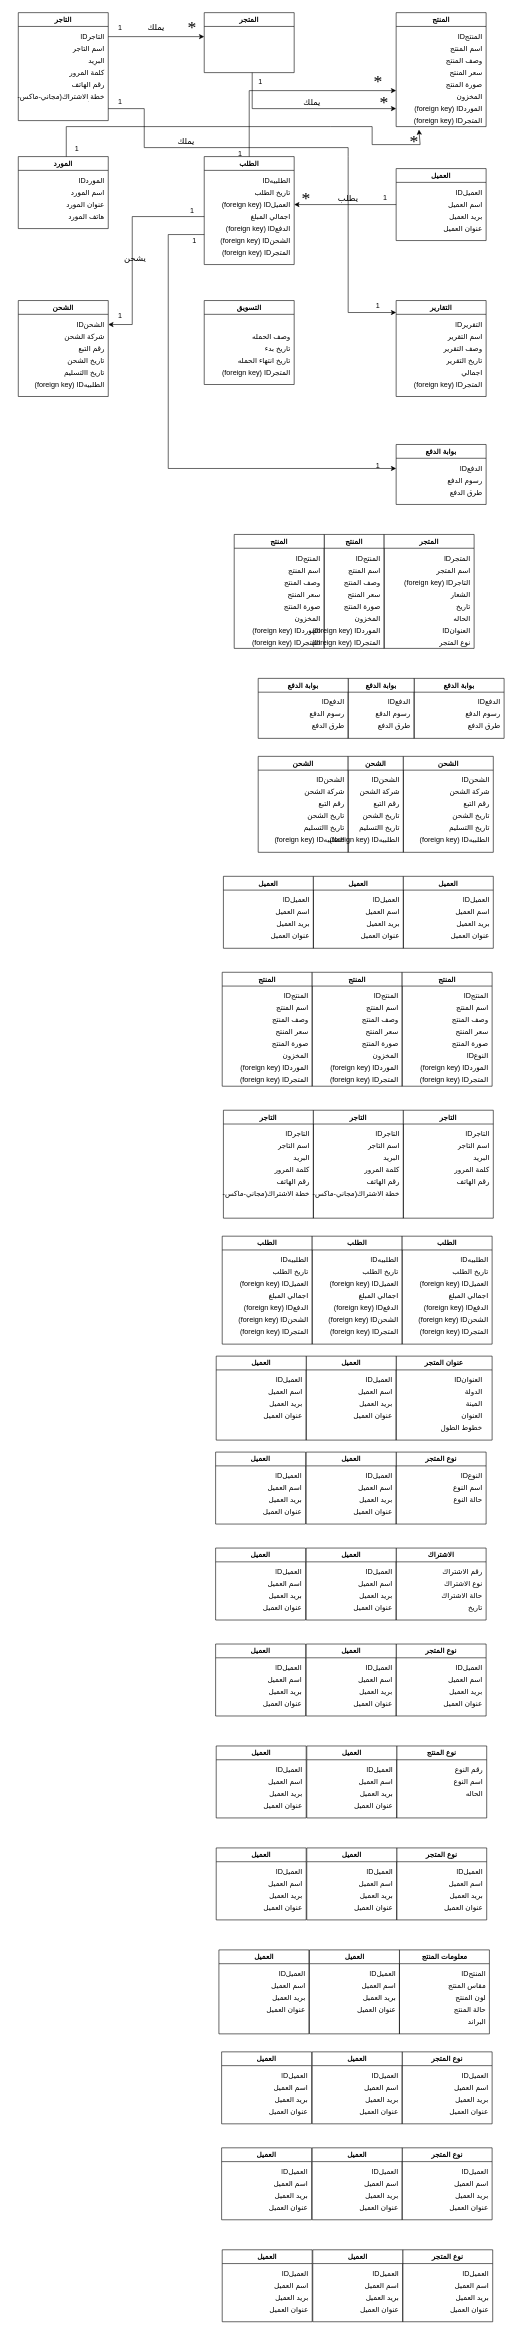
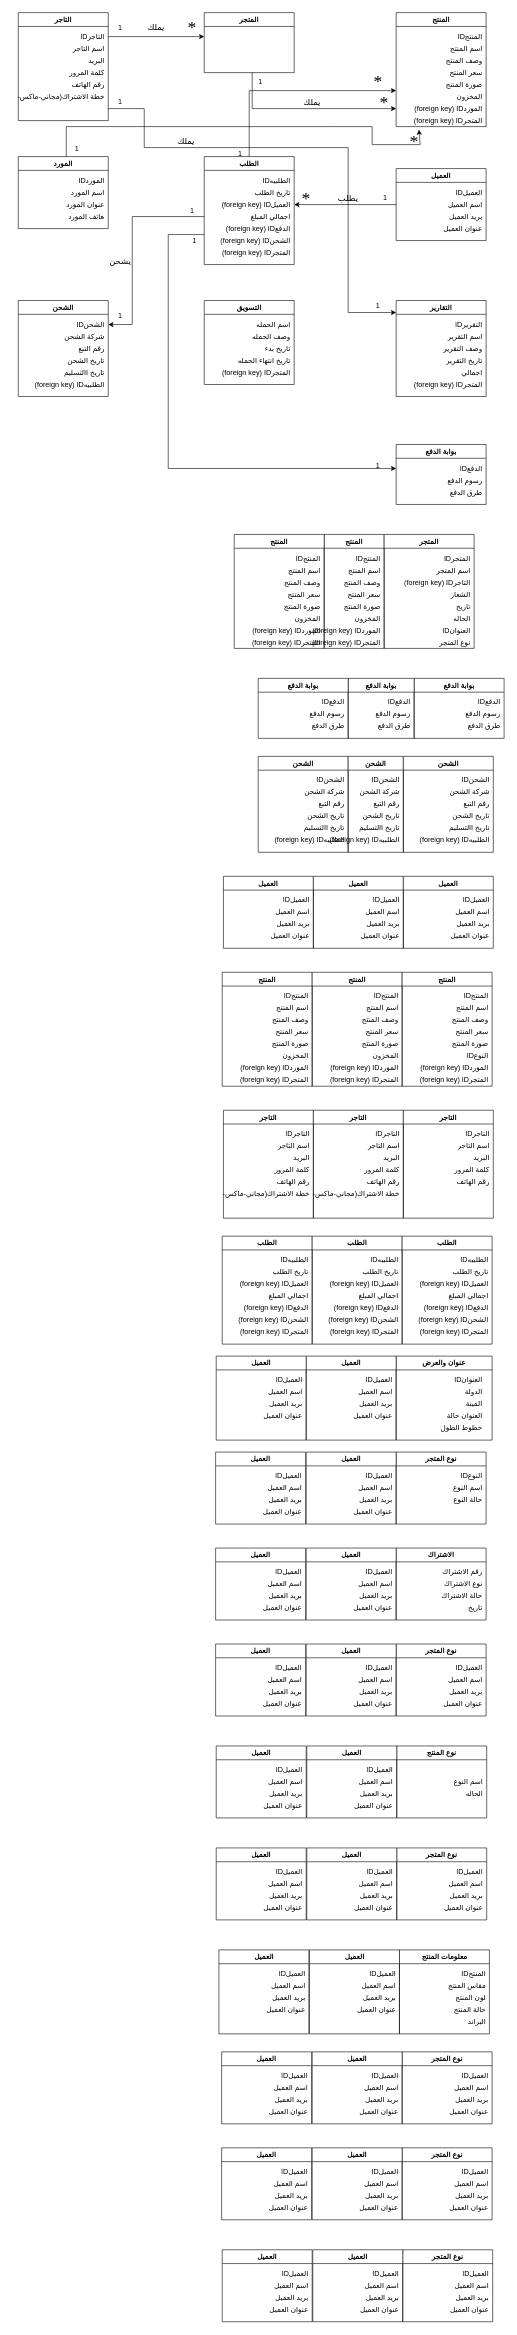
(135, 258) -> (120, 261)
none -> (270, 324)
(444, 1364) -> (444, 1364)
(462, 1416) -> (462, 1416)
(463, 1770) -> none
